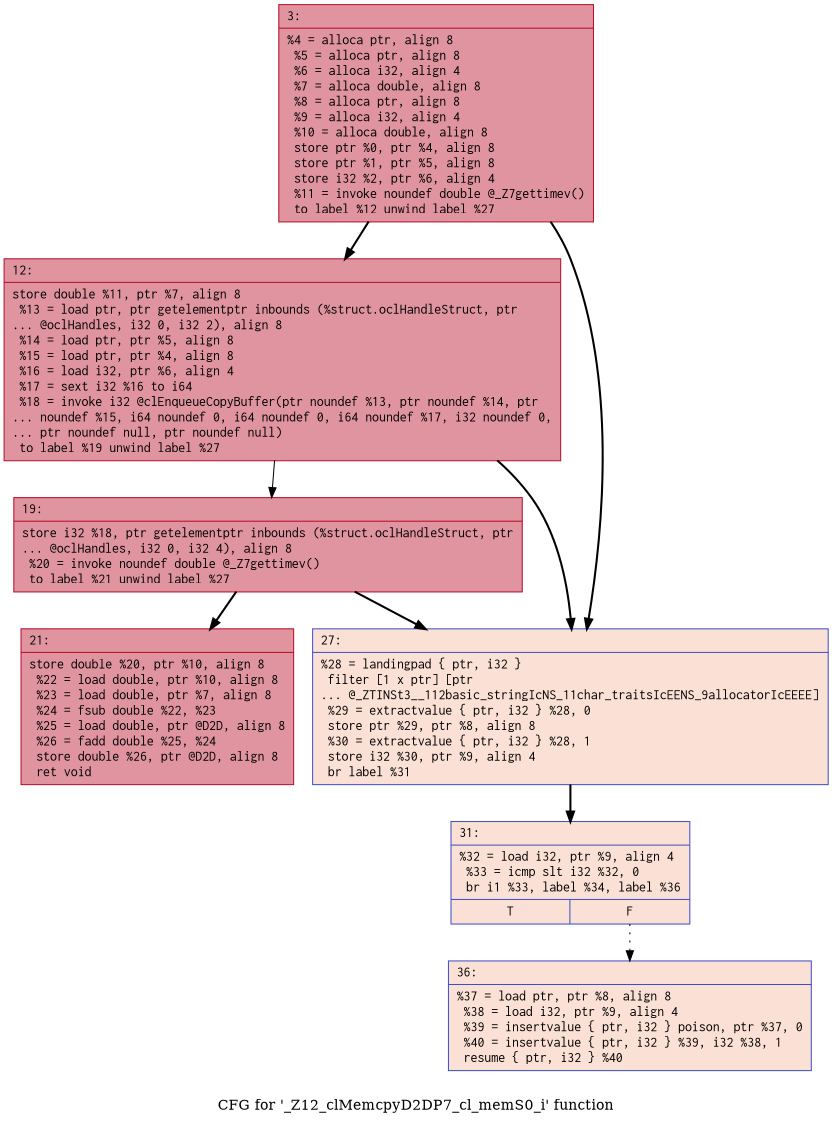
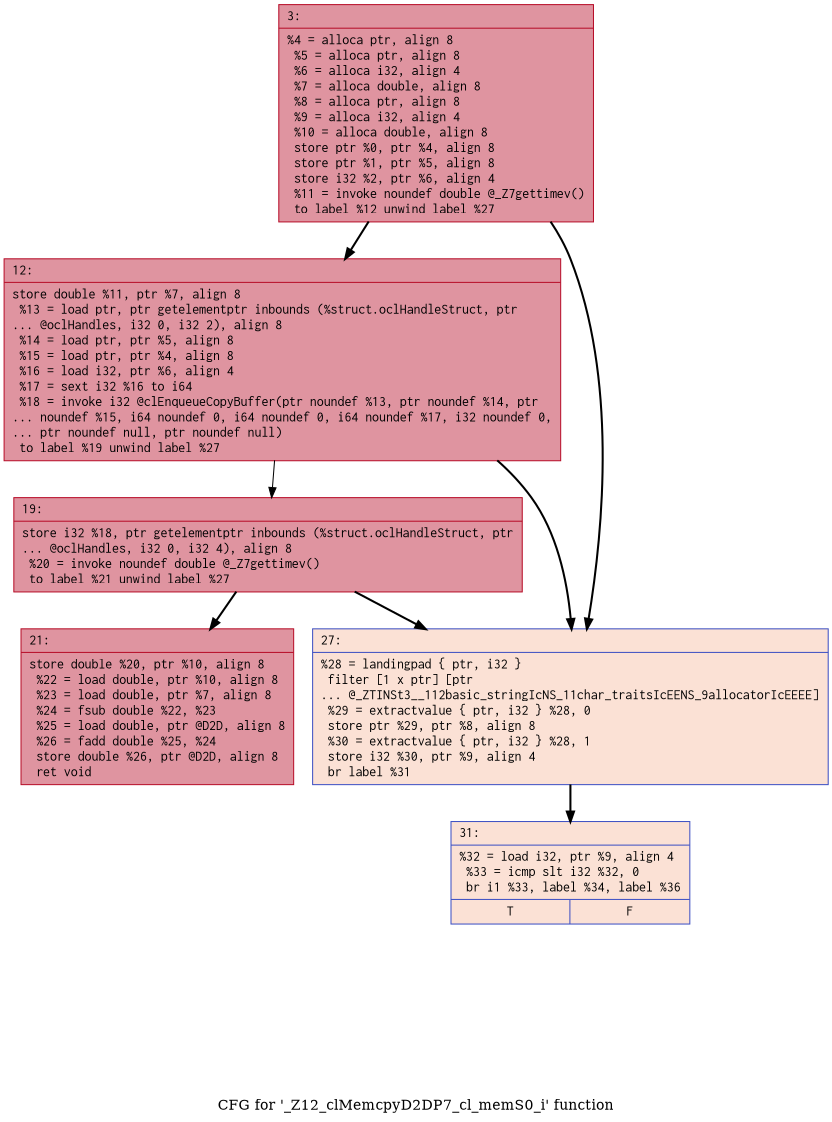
(630, 1016) -> none
